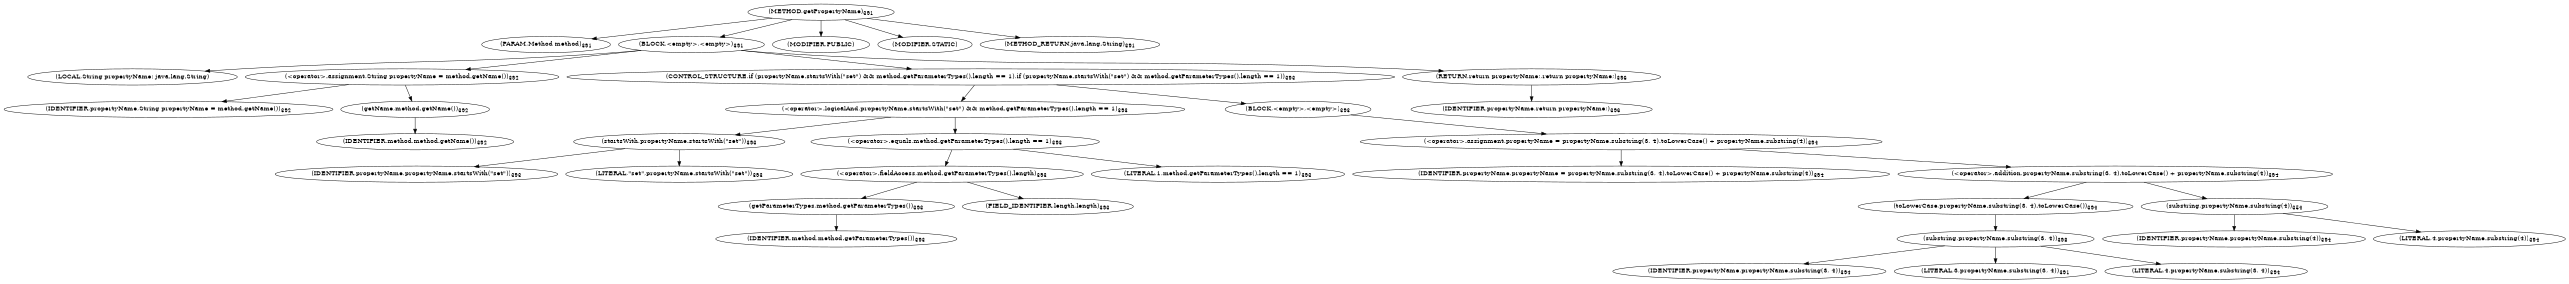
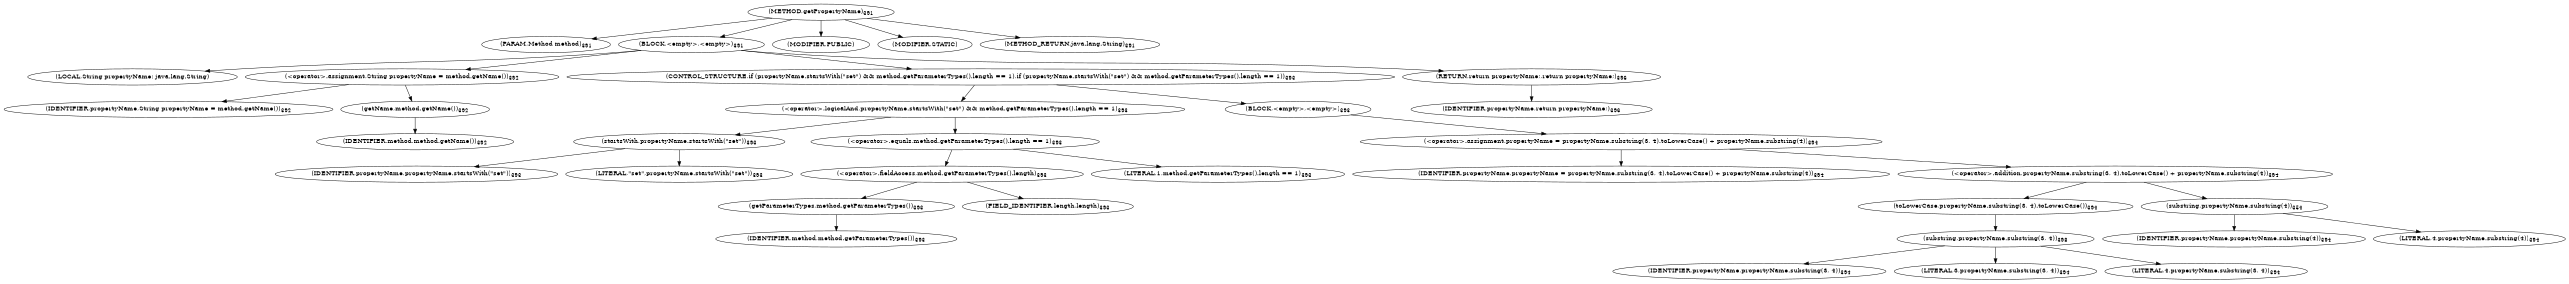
(2065, 271) -> (2065, 271)
